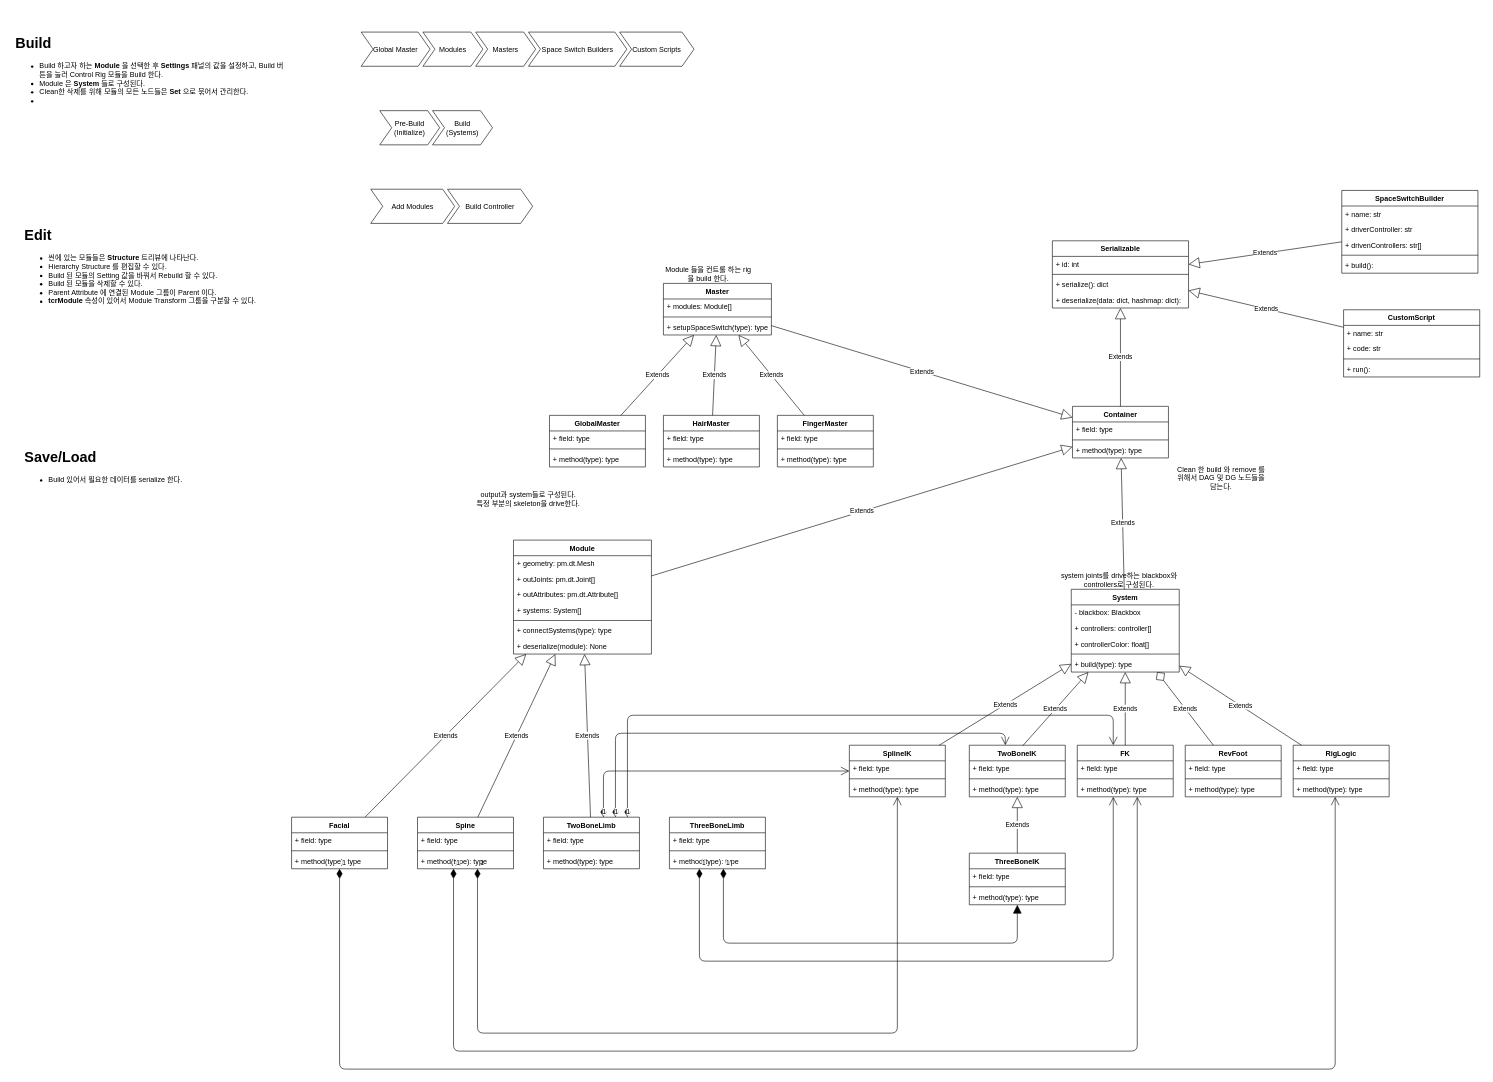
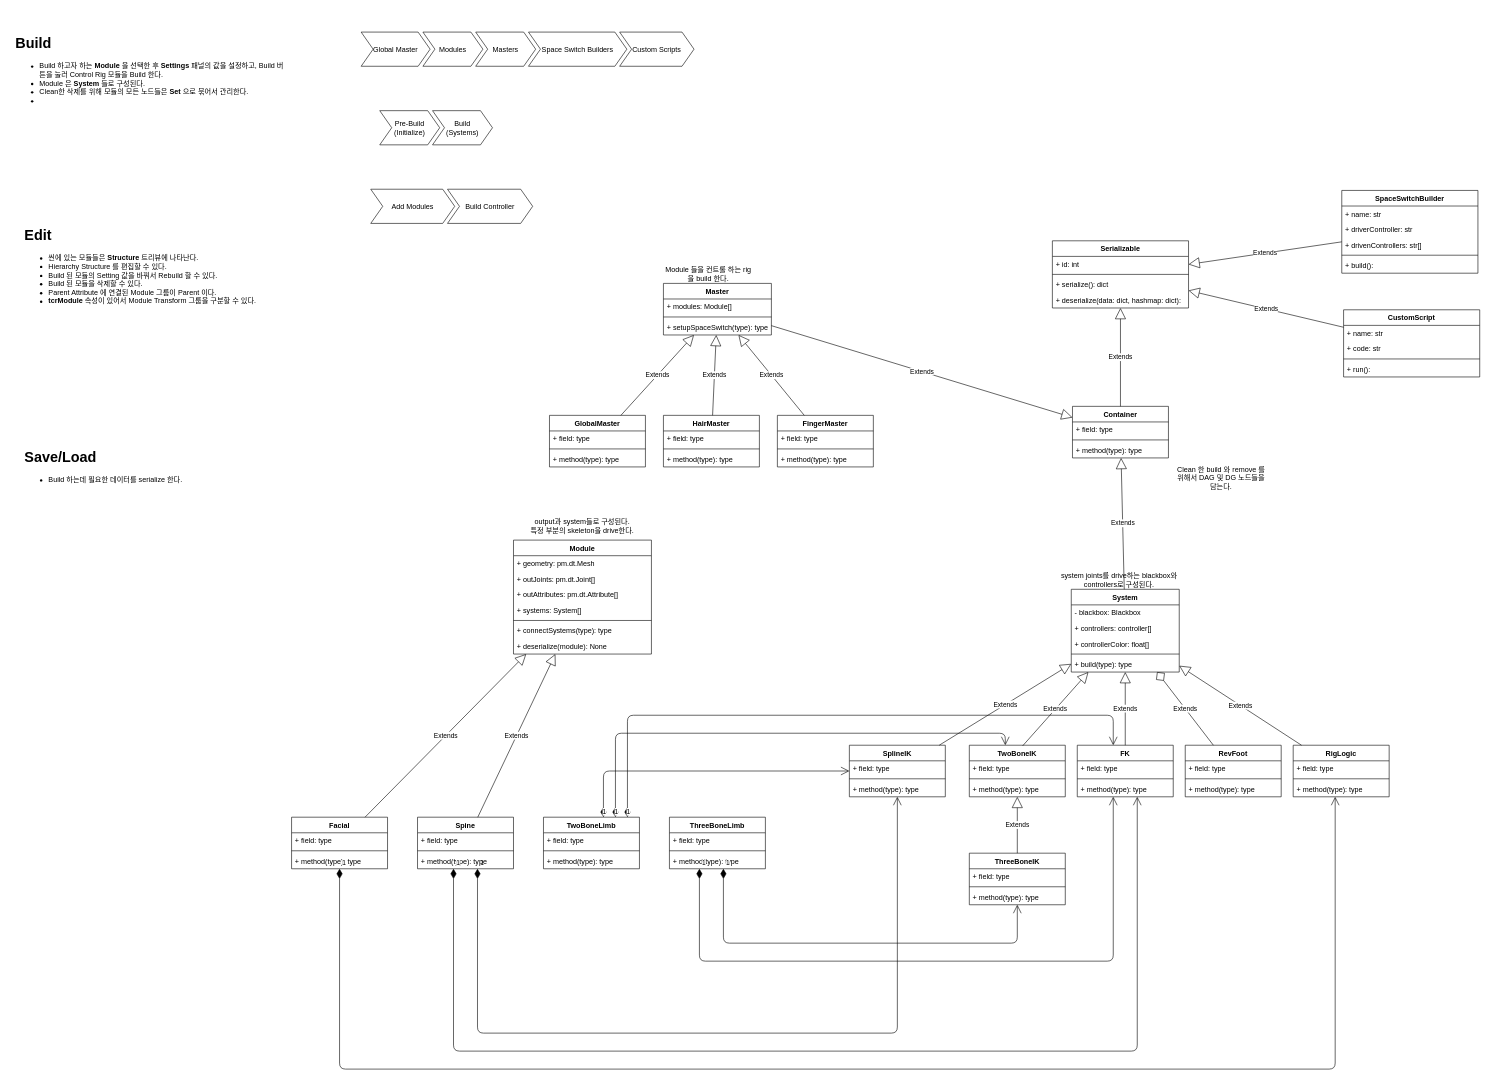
(98, 448) -> (98, 448)
(528, 499) -> (582, 526)
(857, 513) -> none
(588, 741) -> none
(1017, 915) -> (1017, 911)
